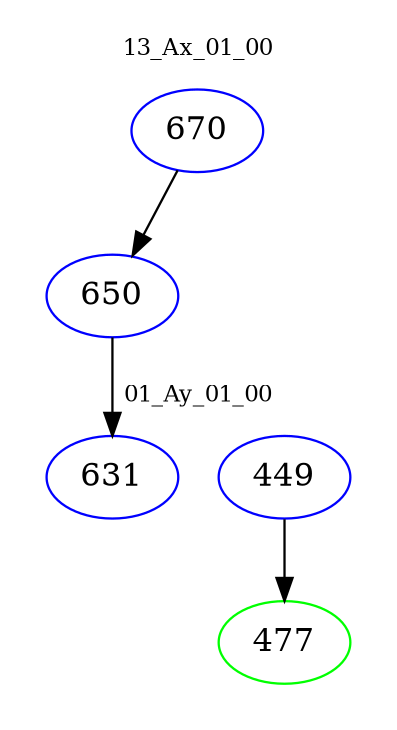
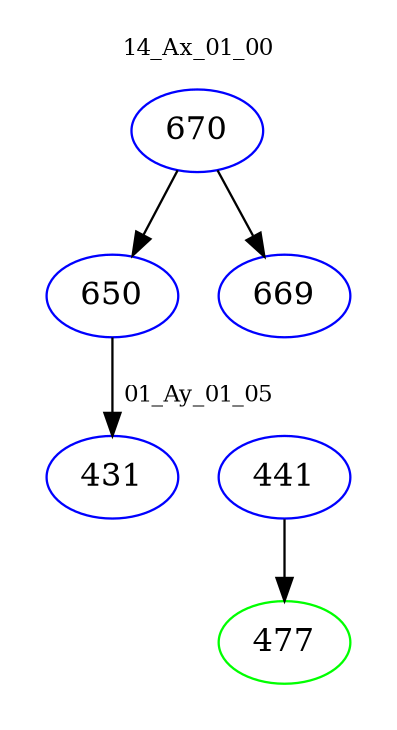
(198, 49) -> (198, 49)
none -> (285, 296)
(198, 396) -> (198, 396)
(112, 477) -> (112, 477)
(285, 477) -> (285, 477)
